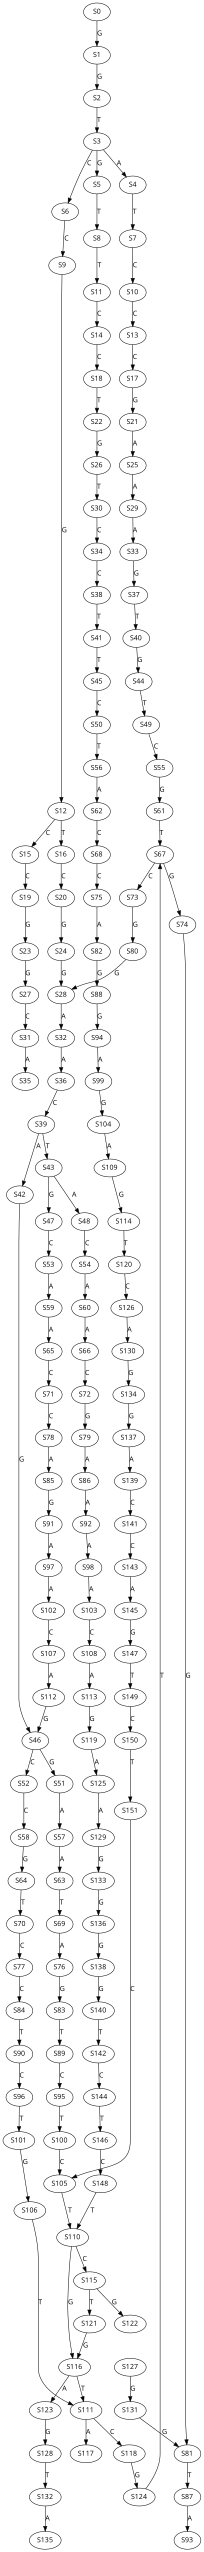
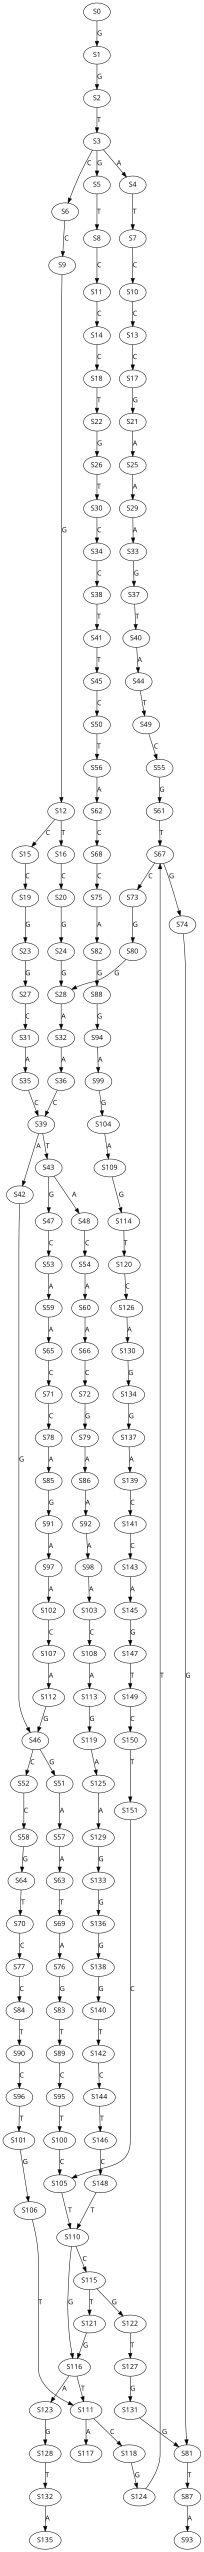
(99, 266) -> (99, 266)
(140, 660) -> (140, 660)
none -> (32, 1101)
none -> (130, 2343)
